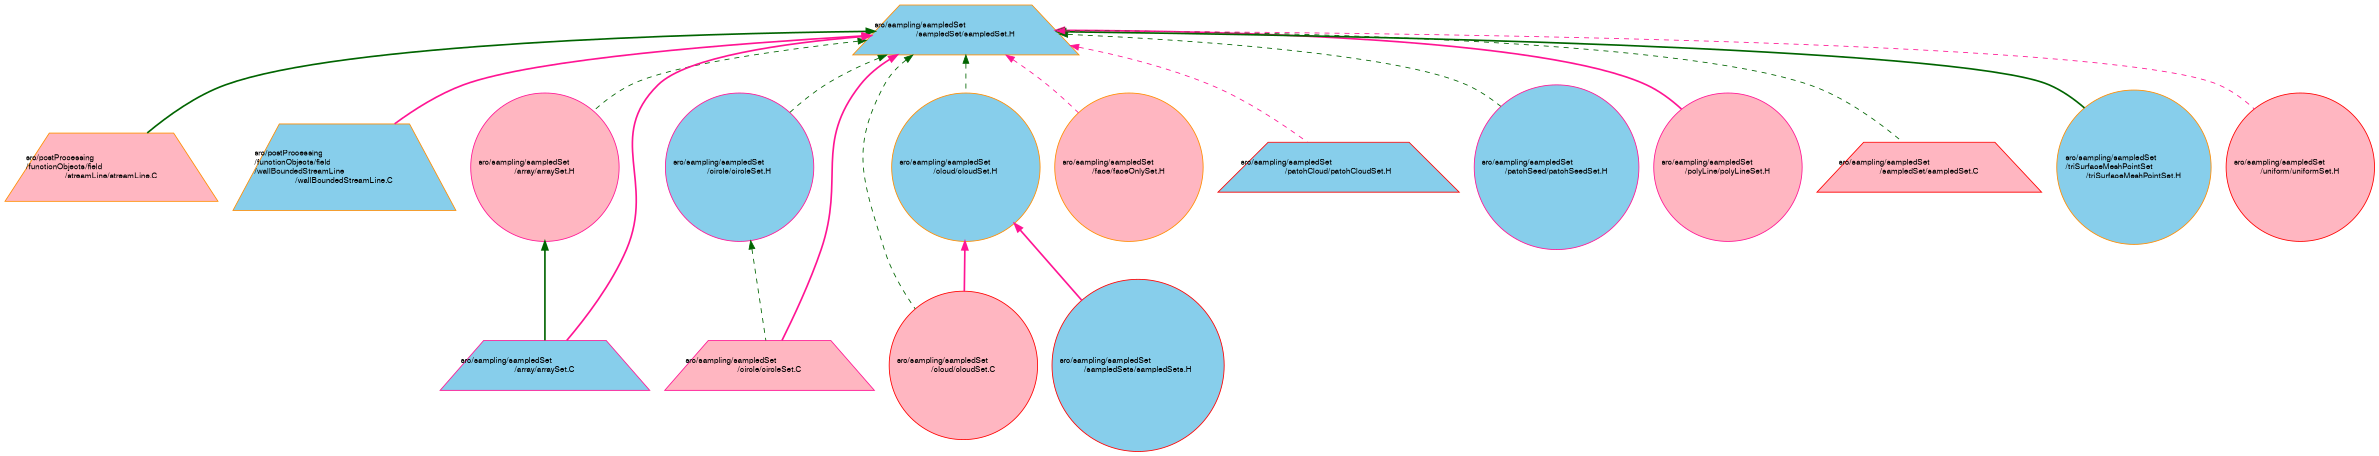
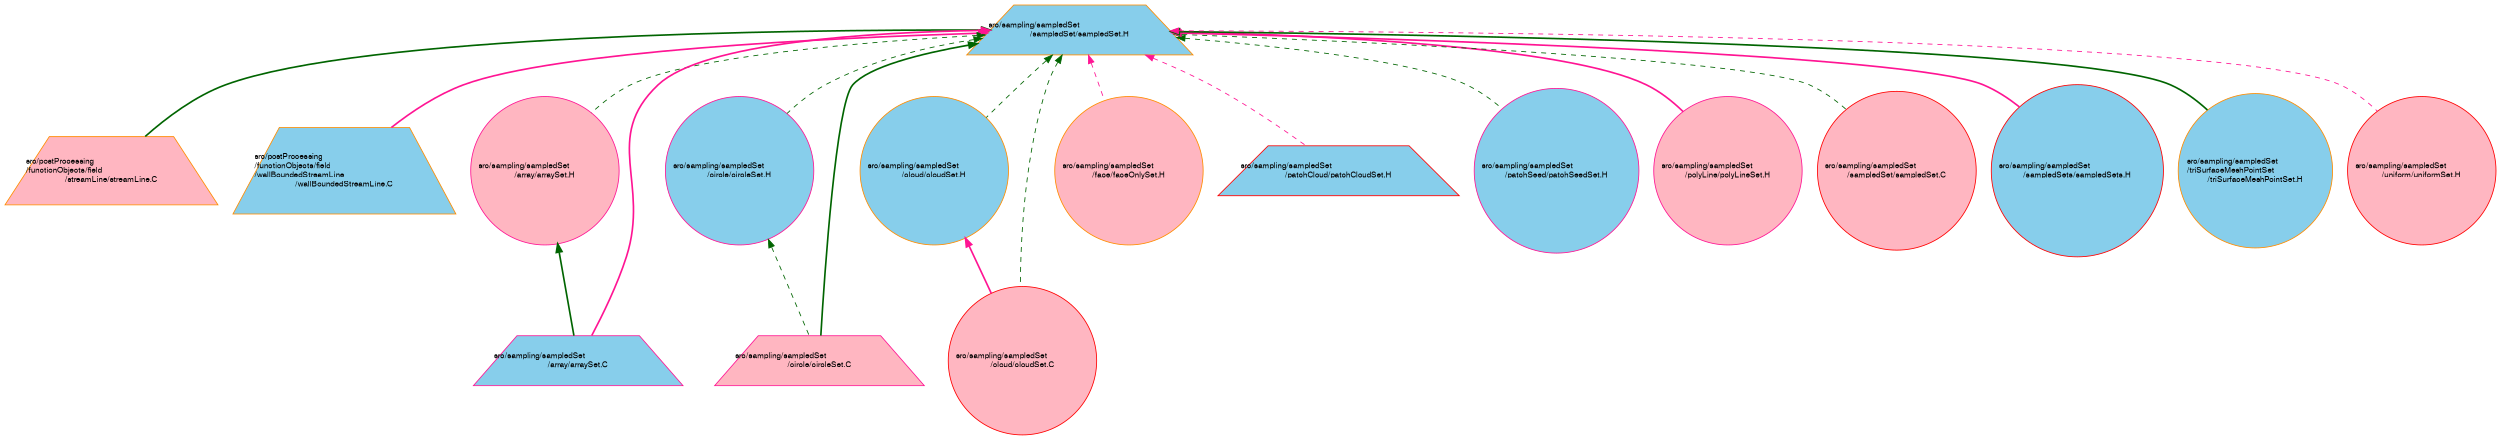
(1929, 167) -> (1897, 171)
(831, 194) -> (838, 147)
(1051, 265) -> (1604, 48)
